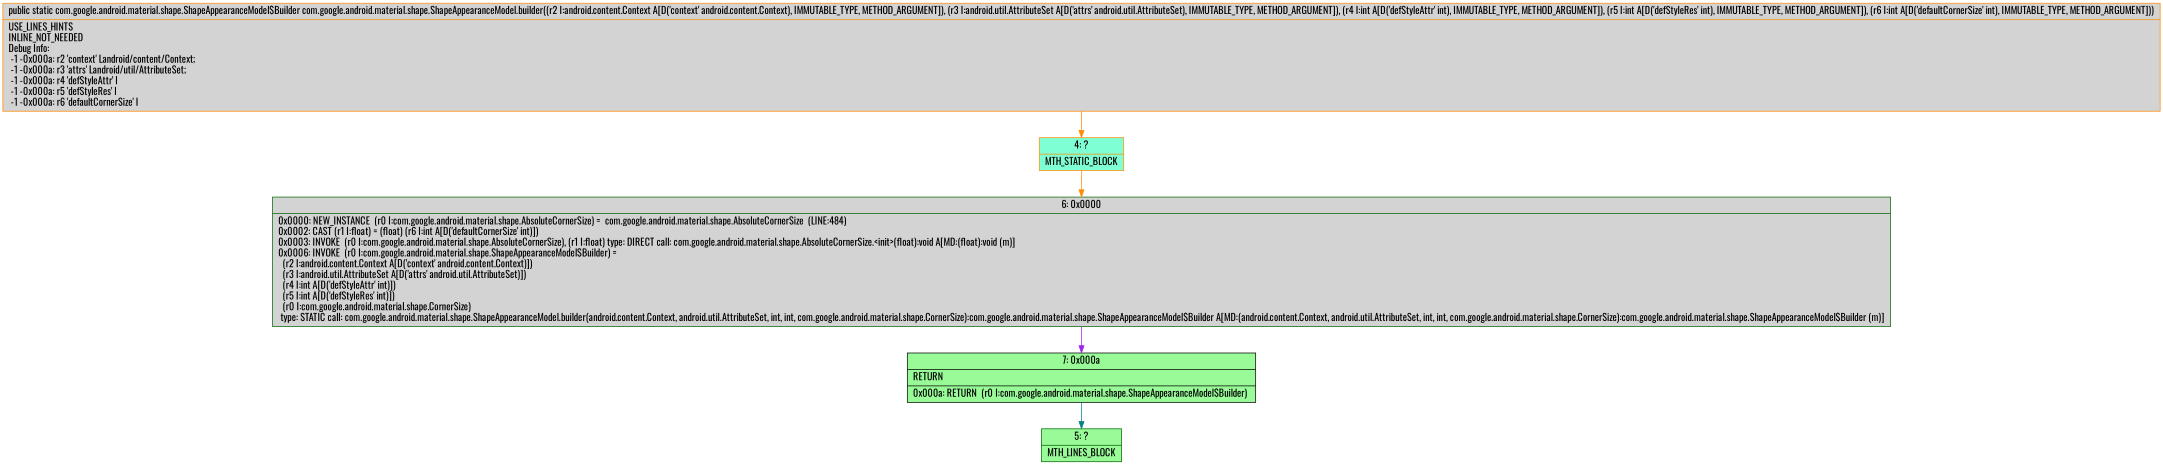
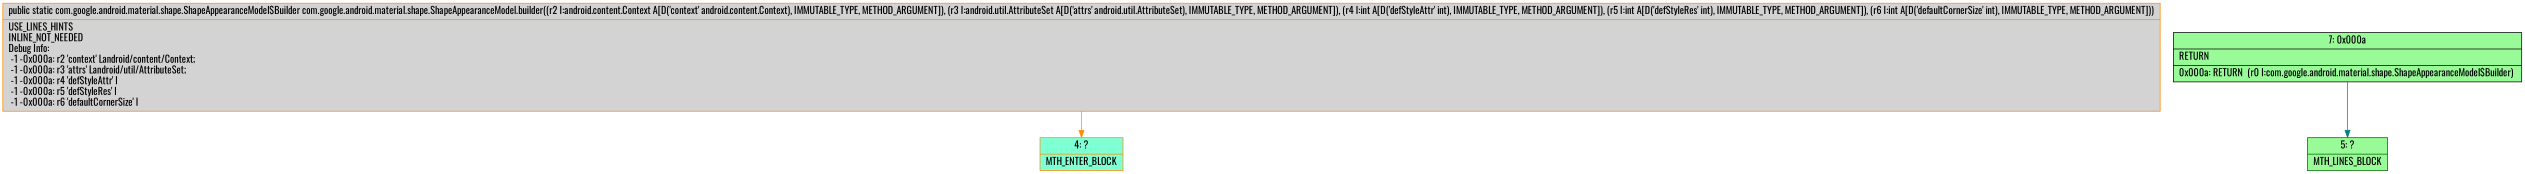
(1082, 162) -> (1082, 162)
(1082, 262) -> none
